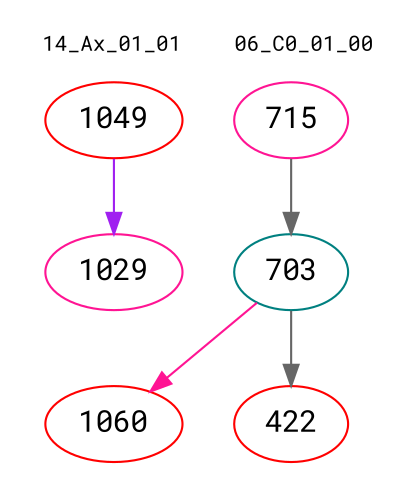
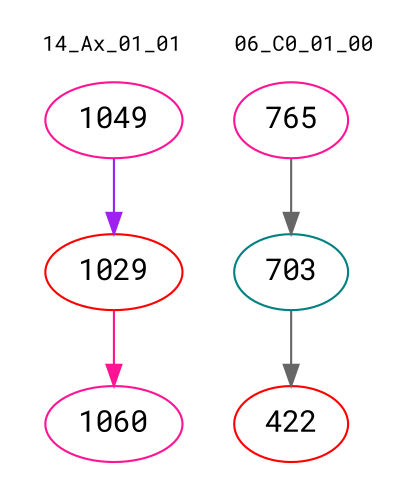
(114, 120) -> (114, 120)
(291, 120) -> (291, 120)
(114, 272) -> (114, 272)
(232, 323) -> (114, 338)
(114, 424) -> (114, 424)
